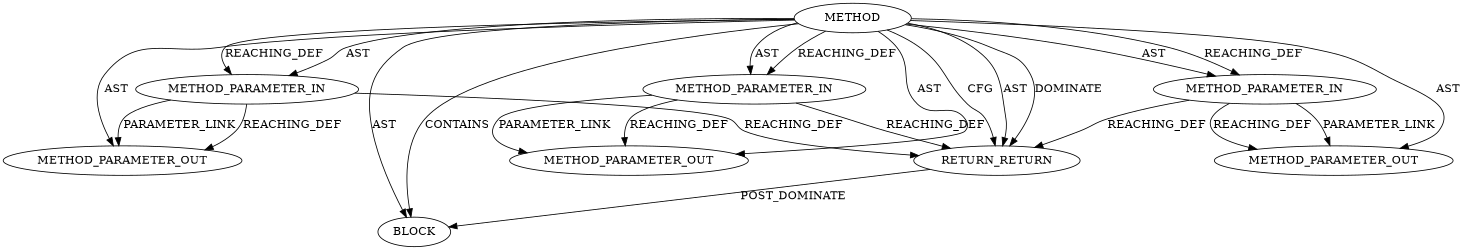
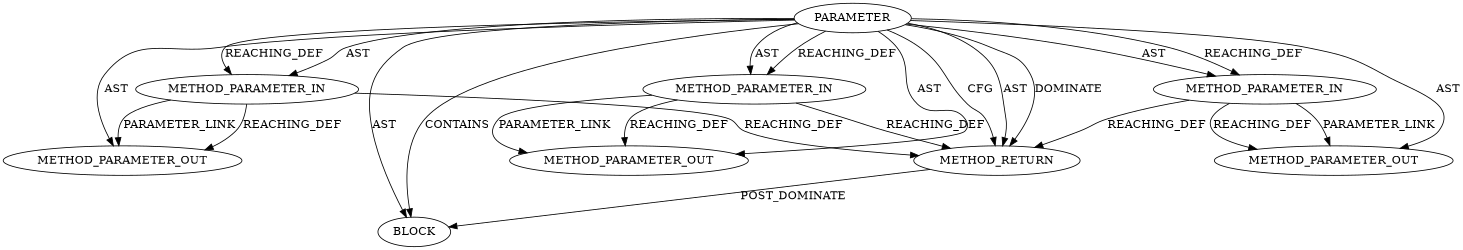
(853, 18) -> (853, 18)
(997, 161) -> (997, 161)
